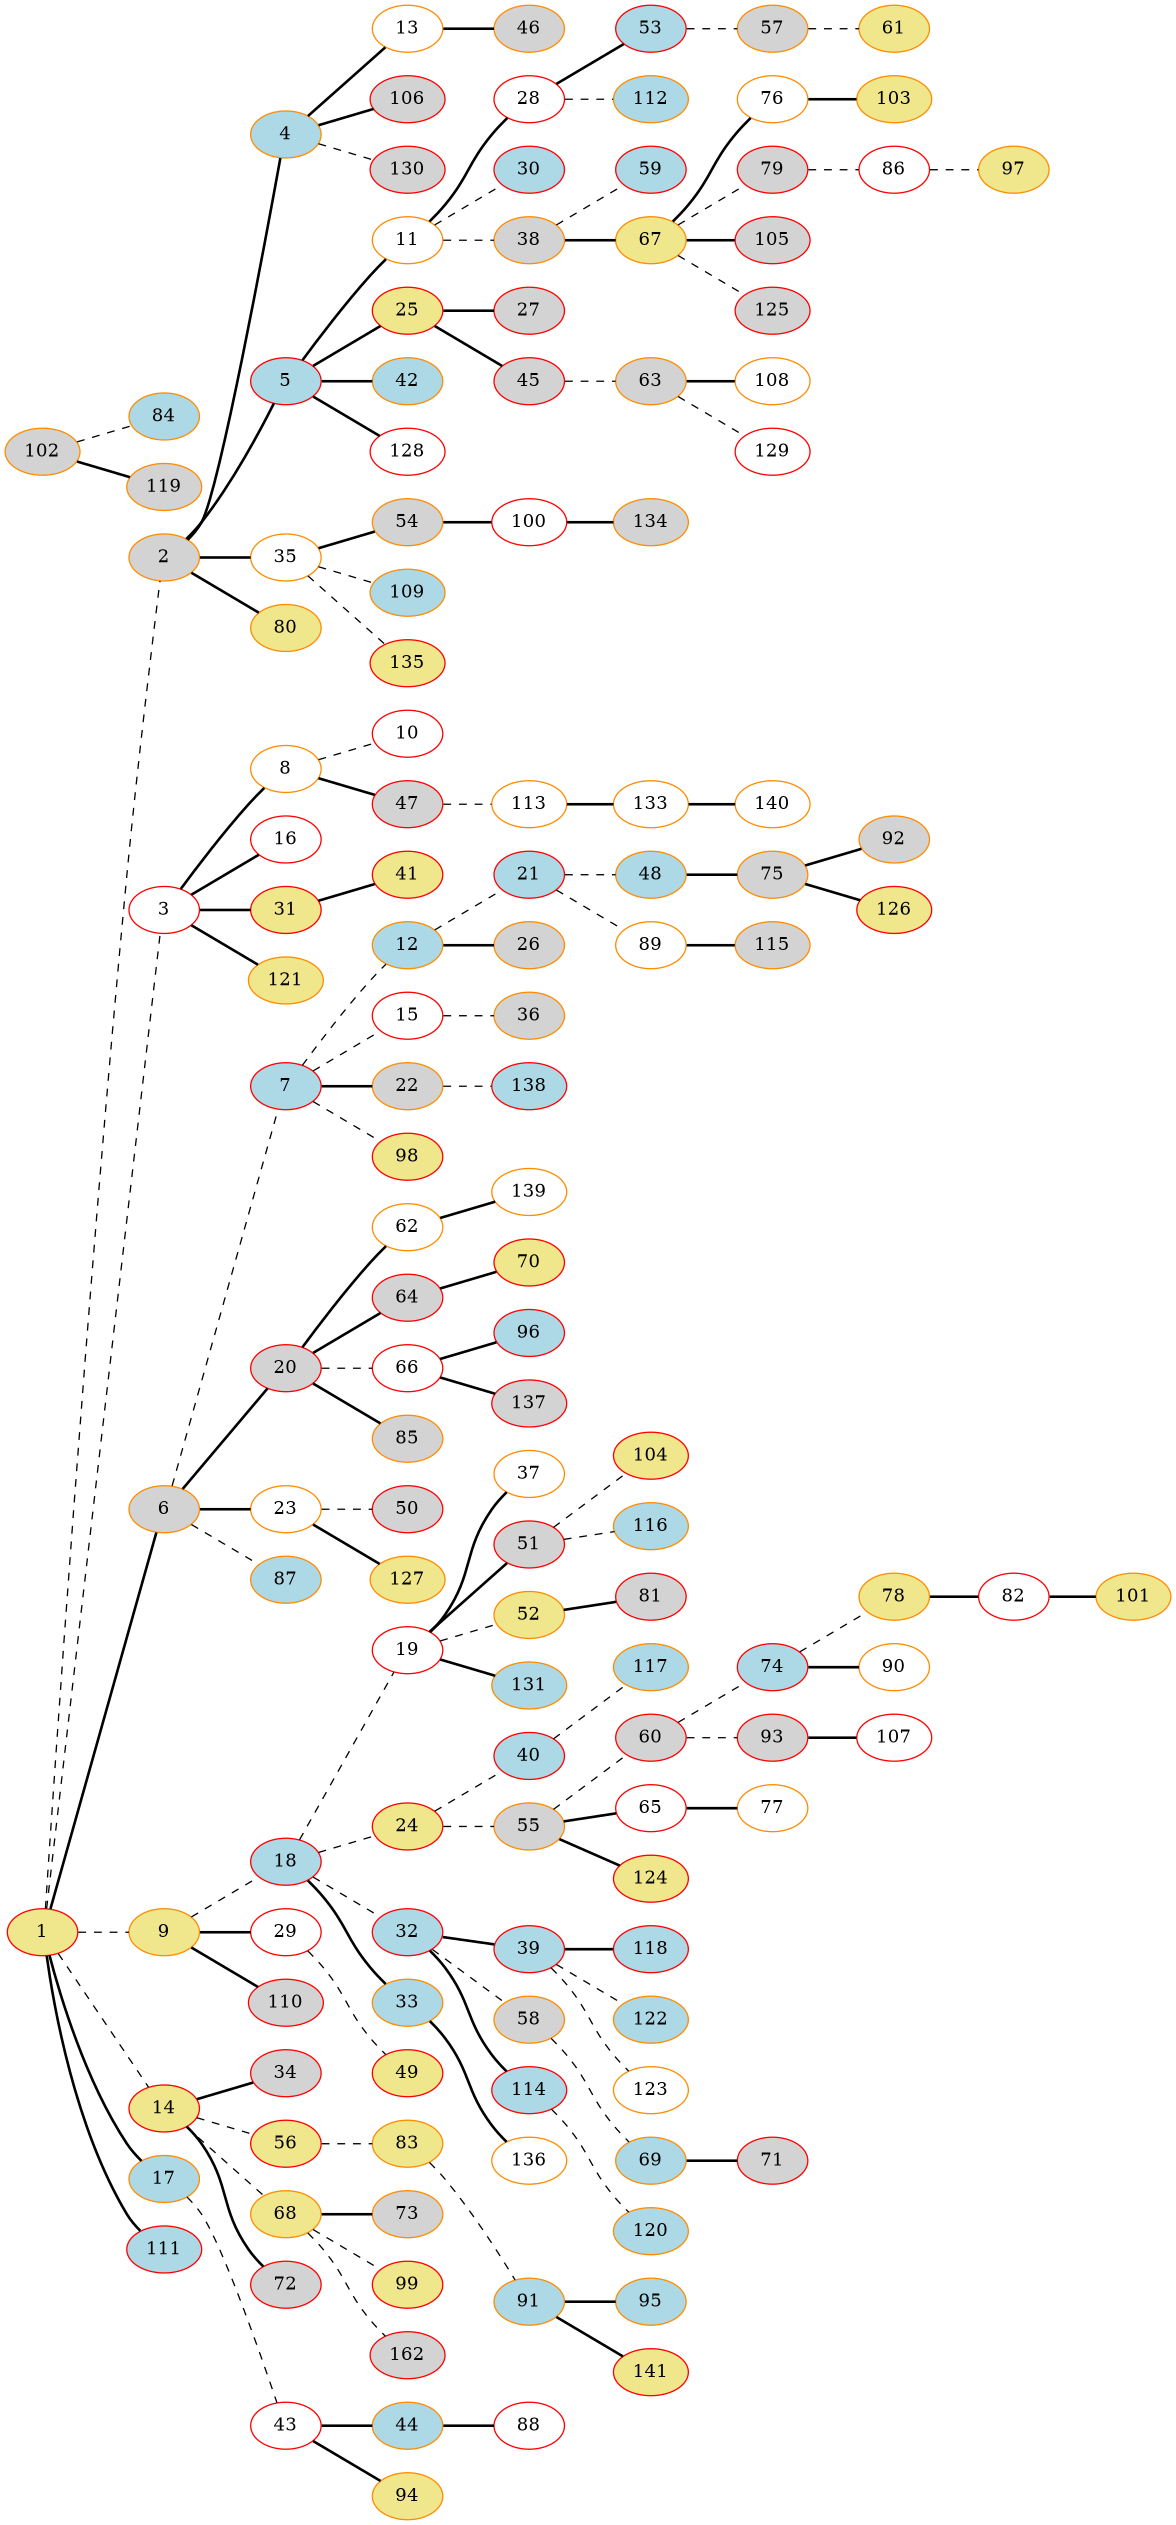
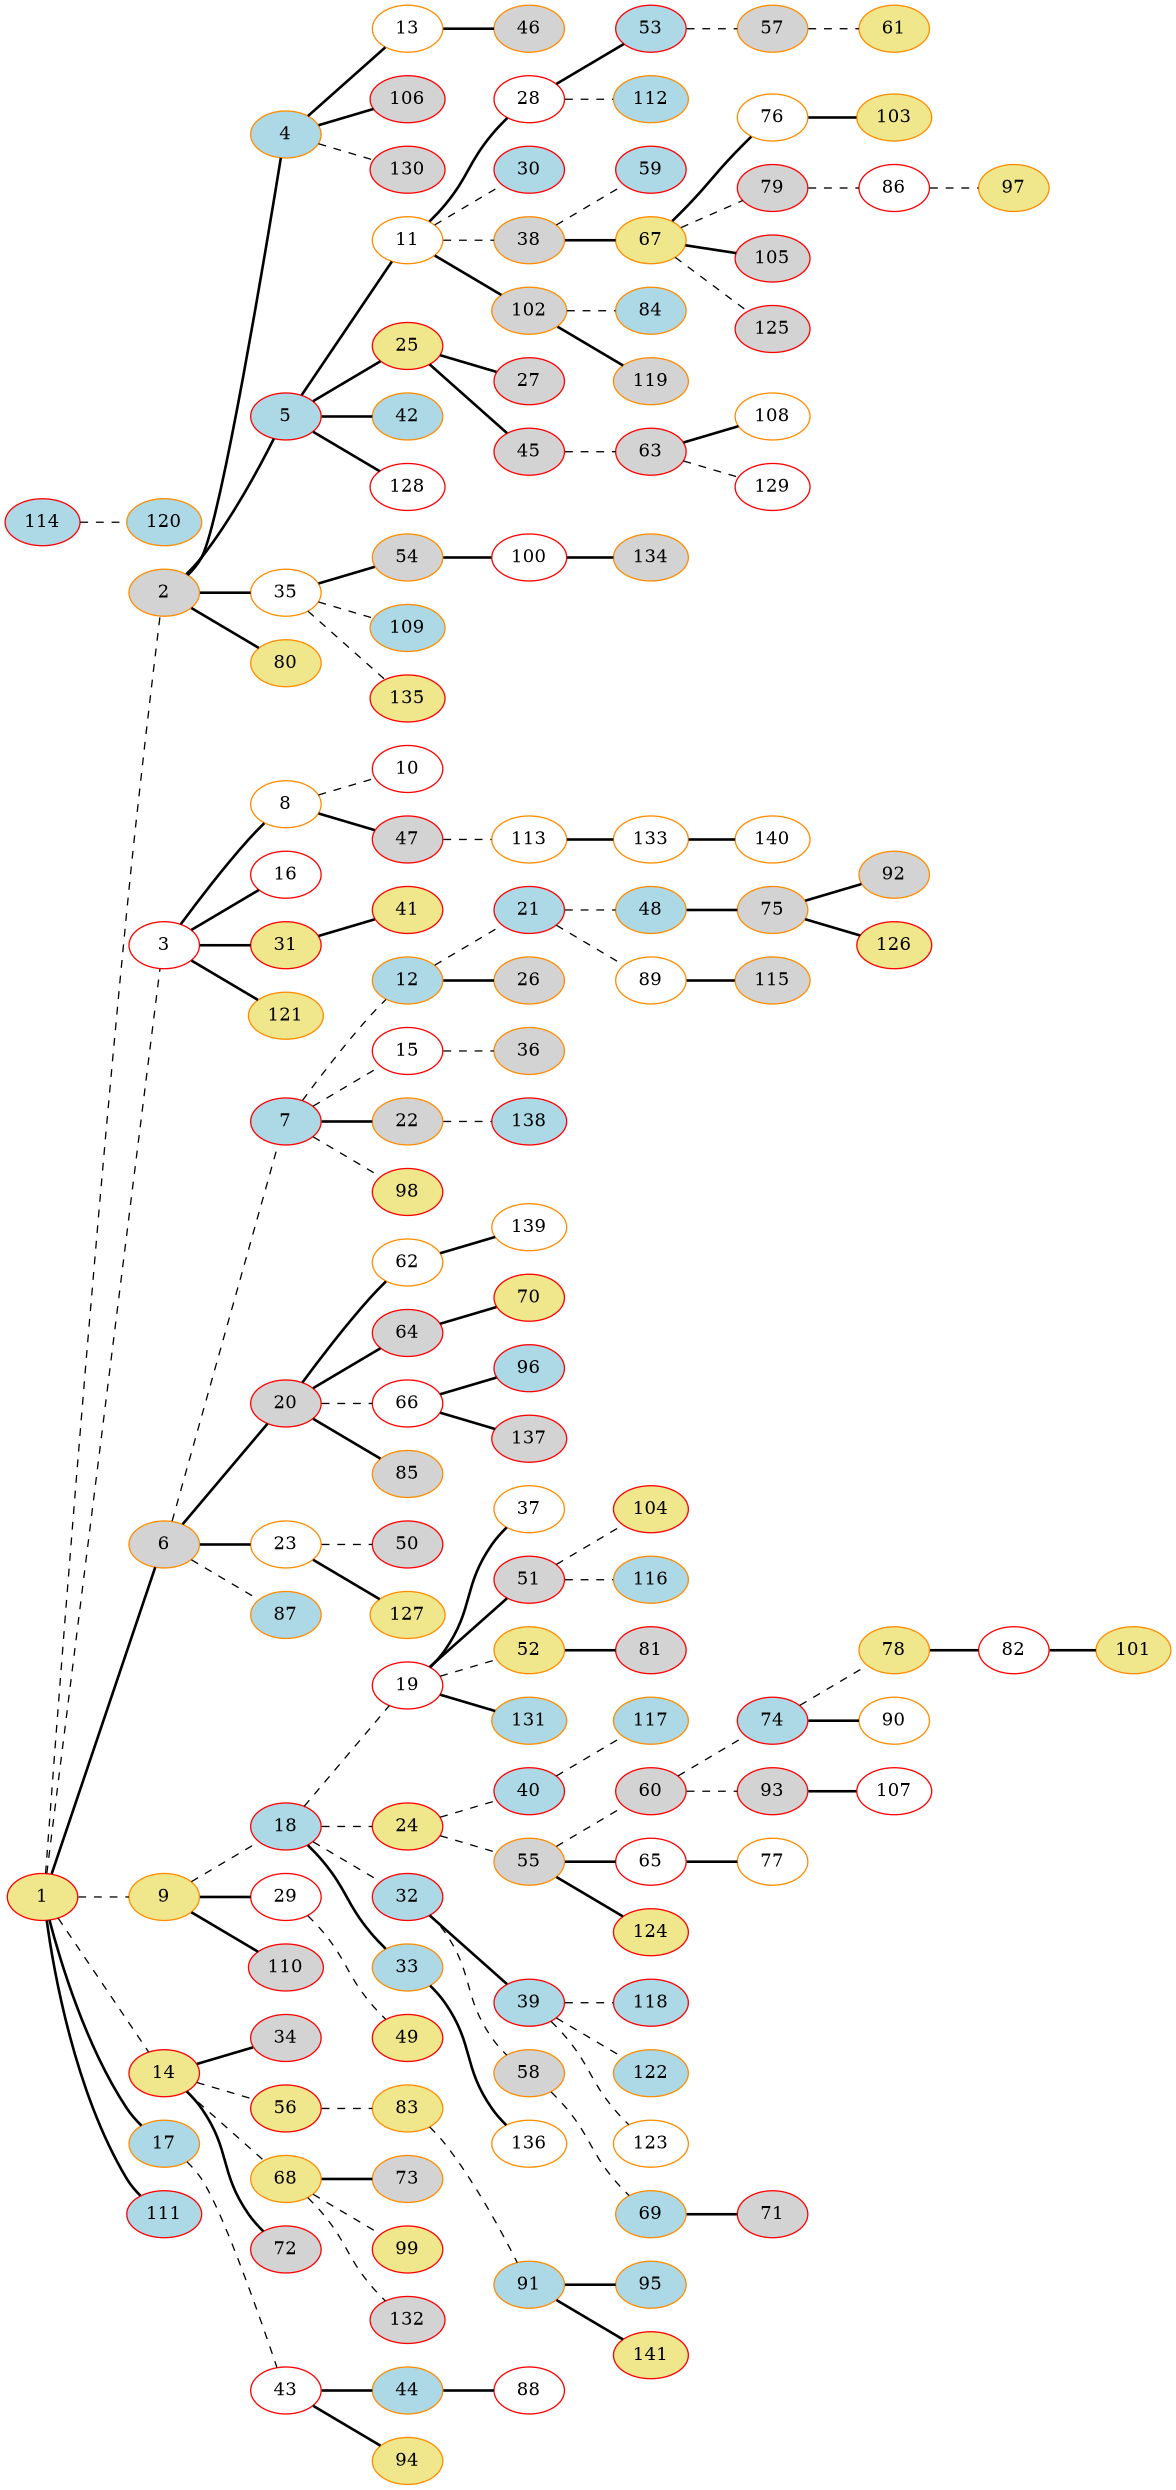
none -> (468, 275)
(651, 381) -> (651, 452)
(589, 1949) -> (589, 2003)
(468, 2011) -> none
(408, 2355) -> (408, 2320)
